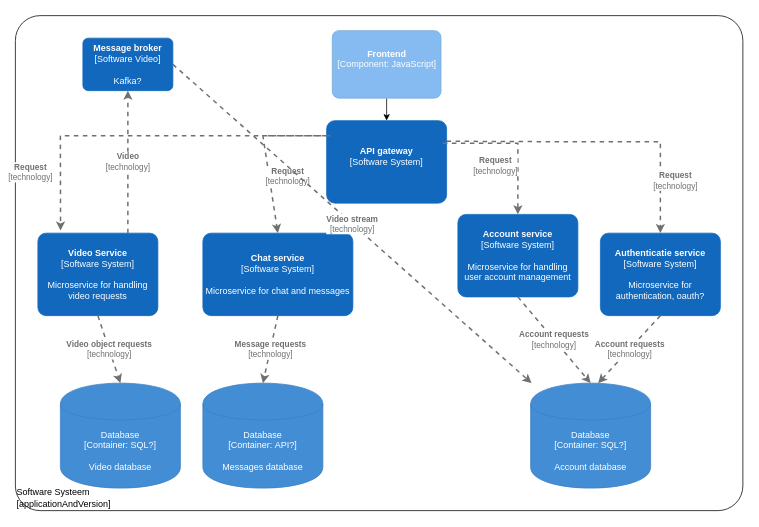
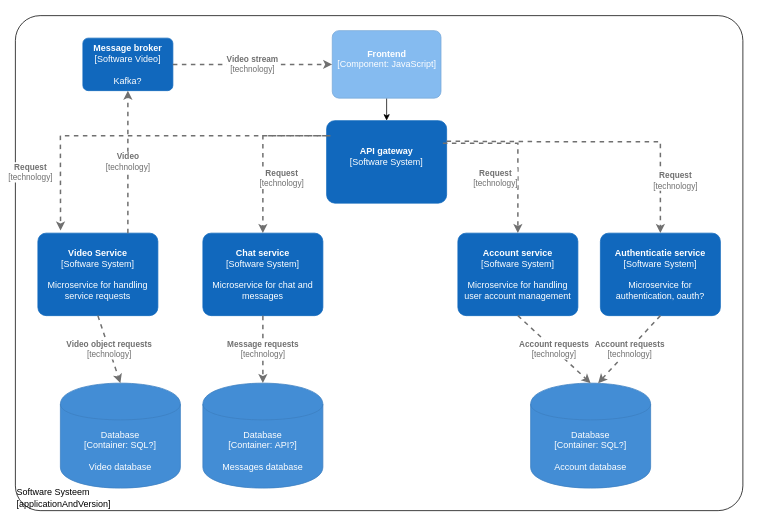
(350, 221) -> (209, 64)
(518, 255) -> (518, 274)
(98, 274) -> (98, 274)
(278, 274) -> (263, 274)
